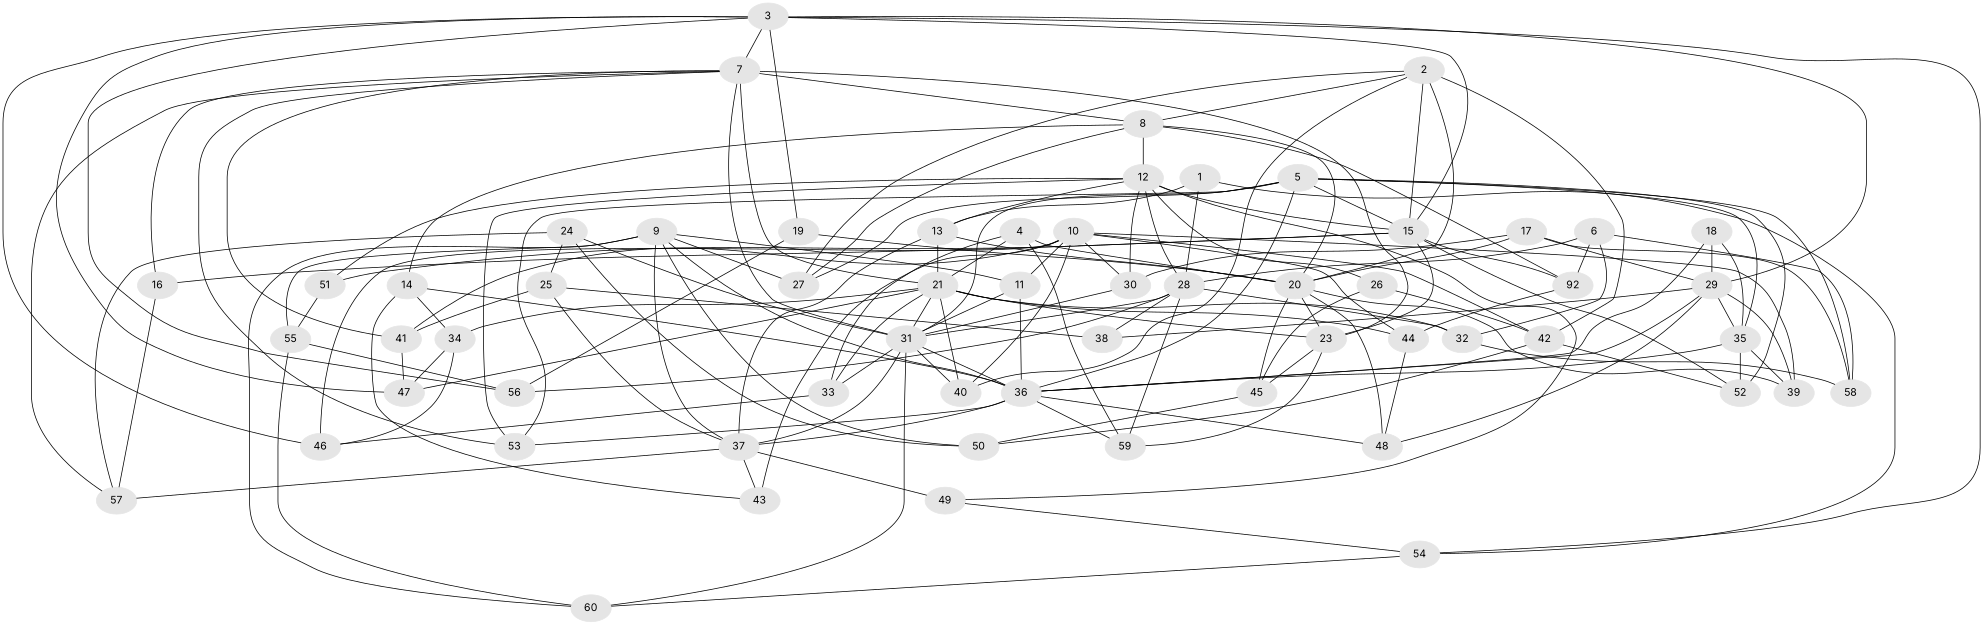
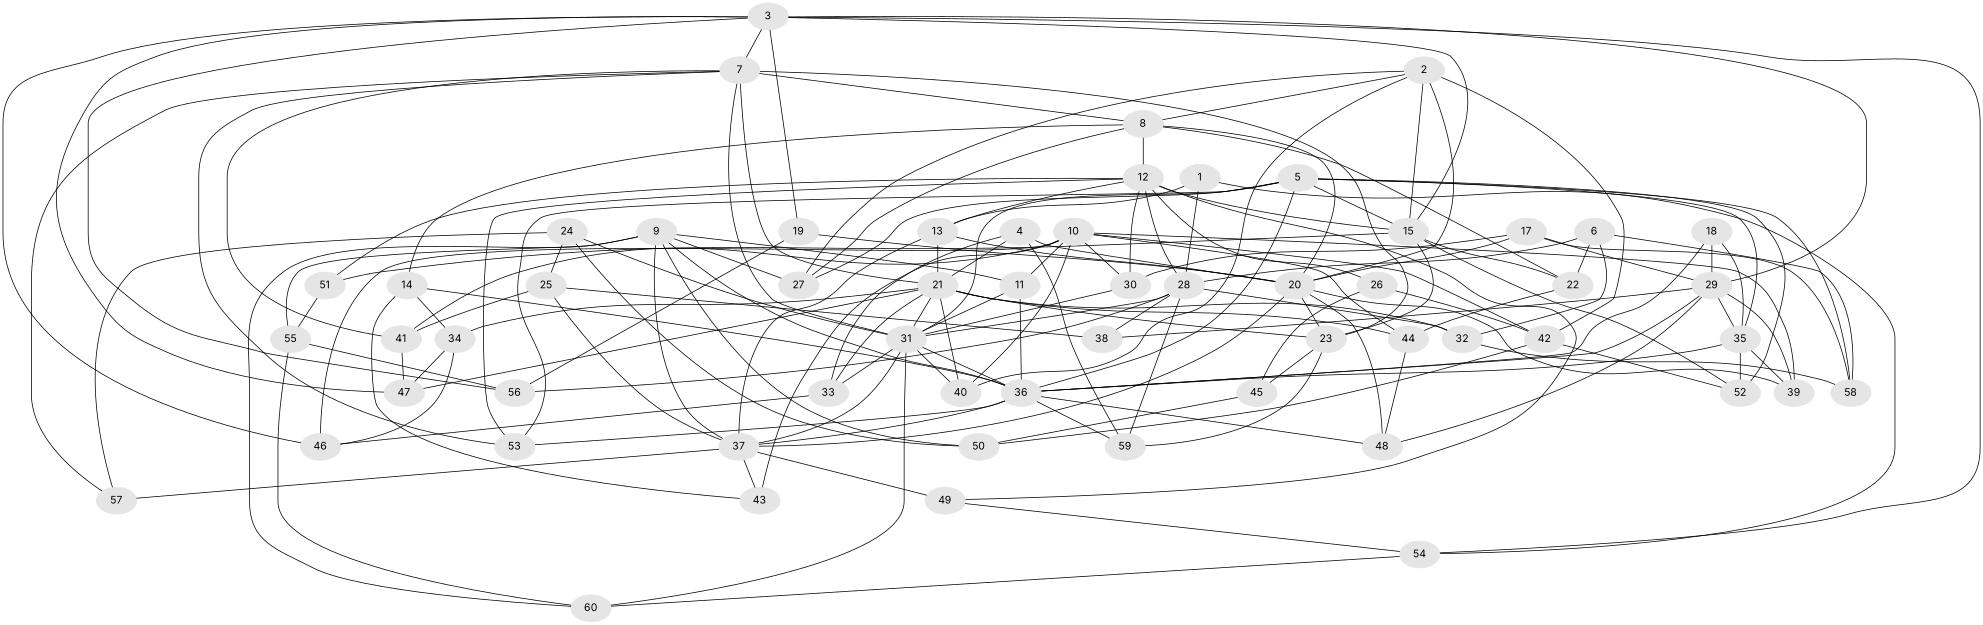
(158, 285) -> none
(1573, 285) -> (1573, 285)
(1270, 340) -> (1036, 415)
